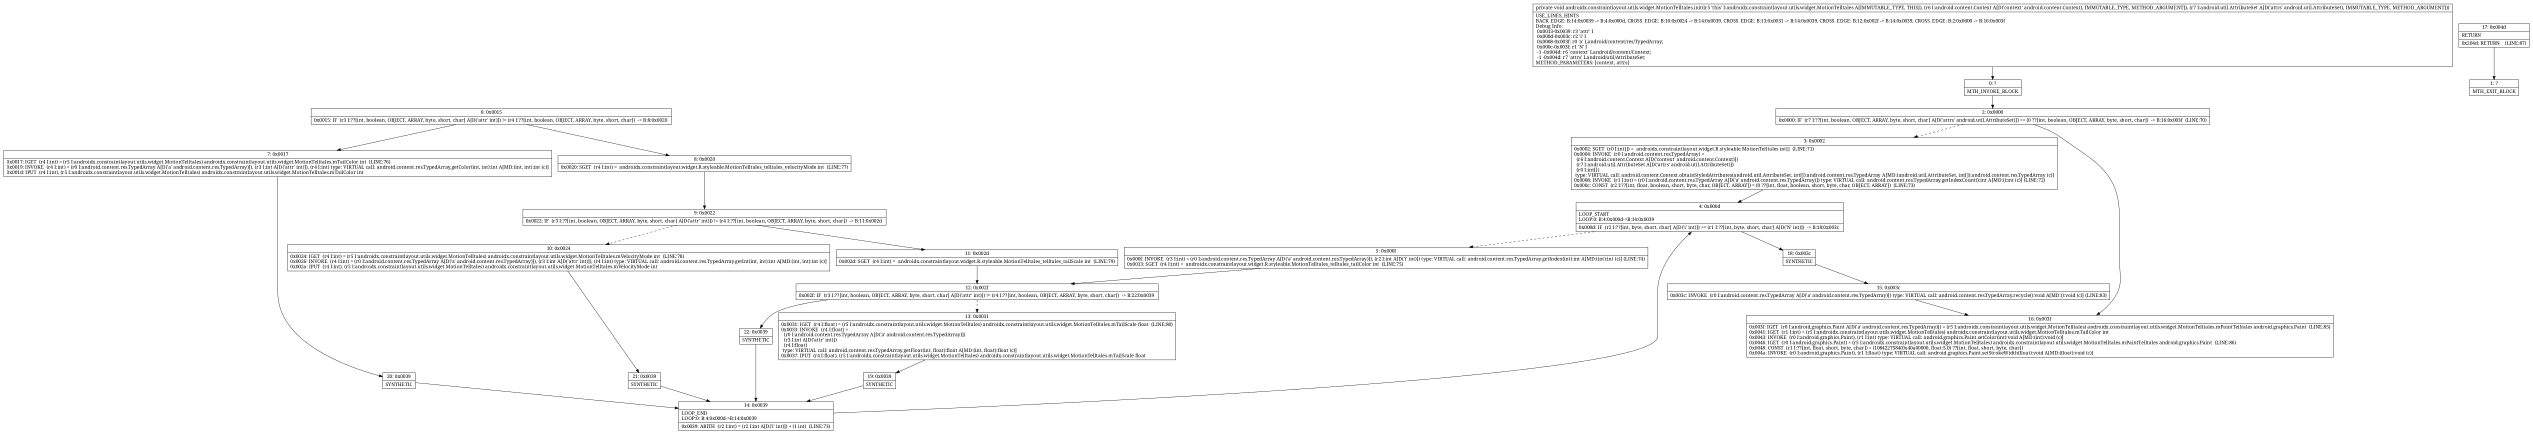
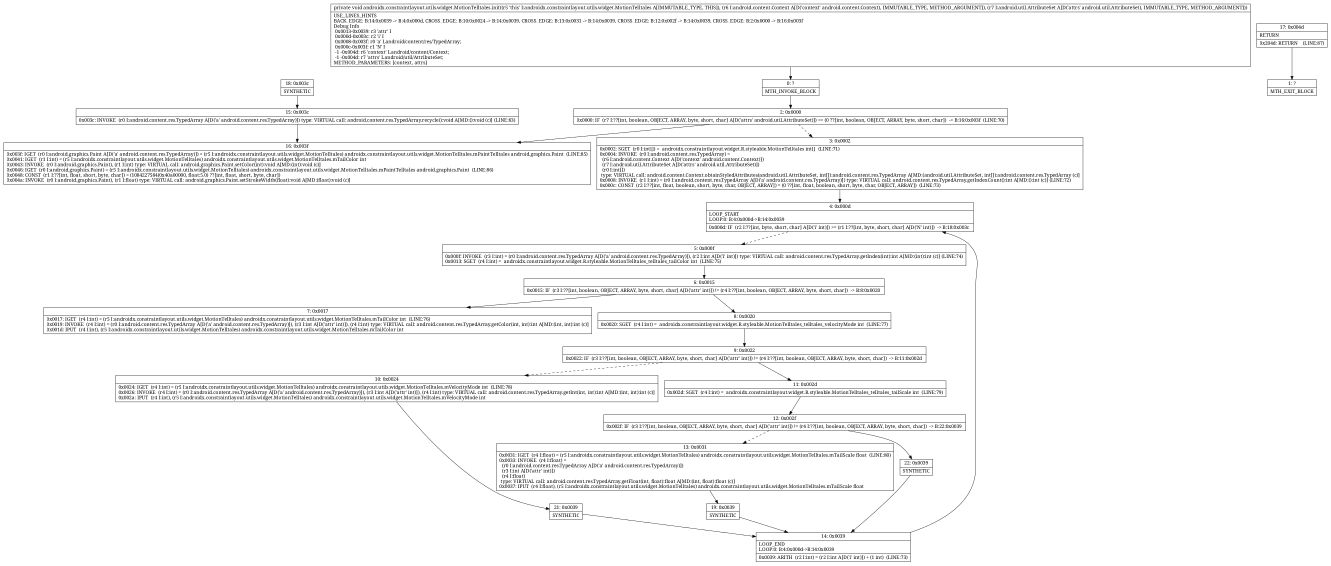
(1761, 240) -> none
(1167, 276) -> (704, 271)
(399, 381) -> none
